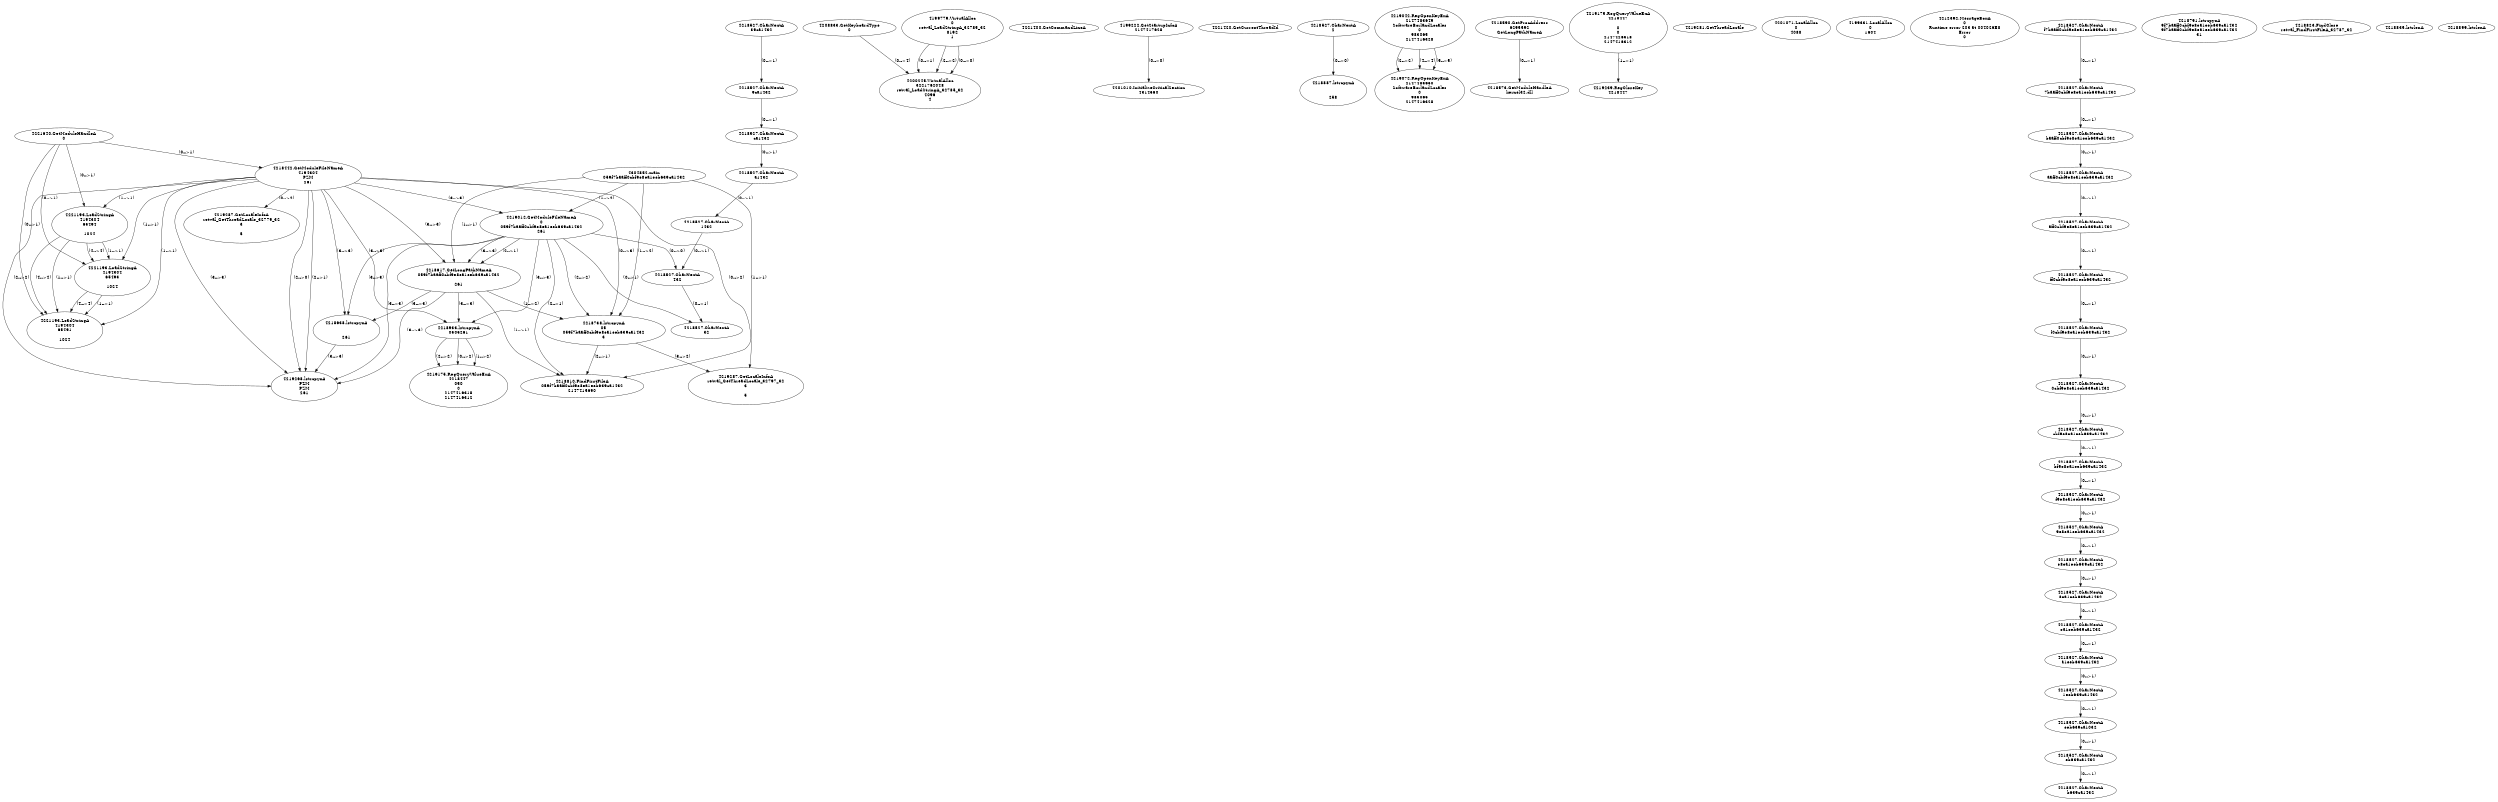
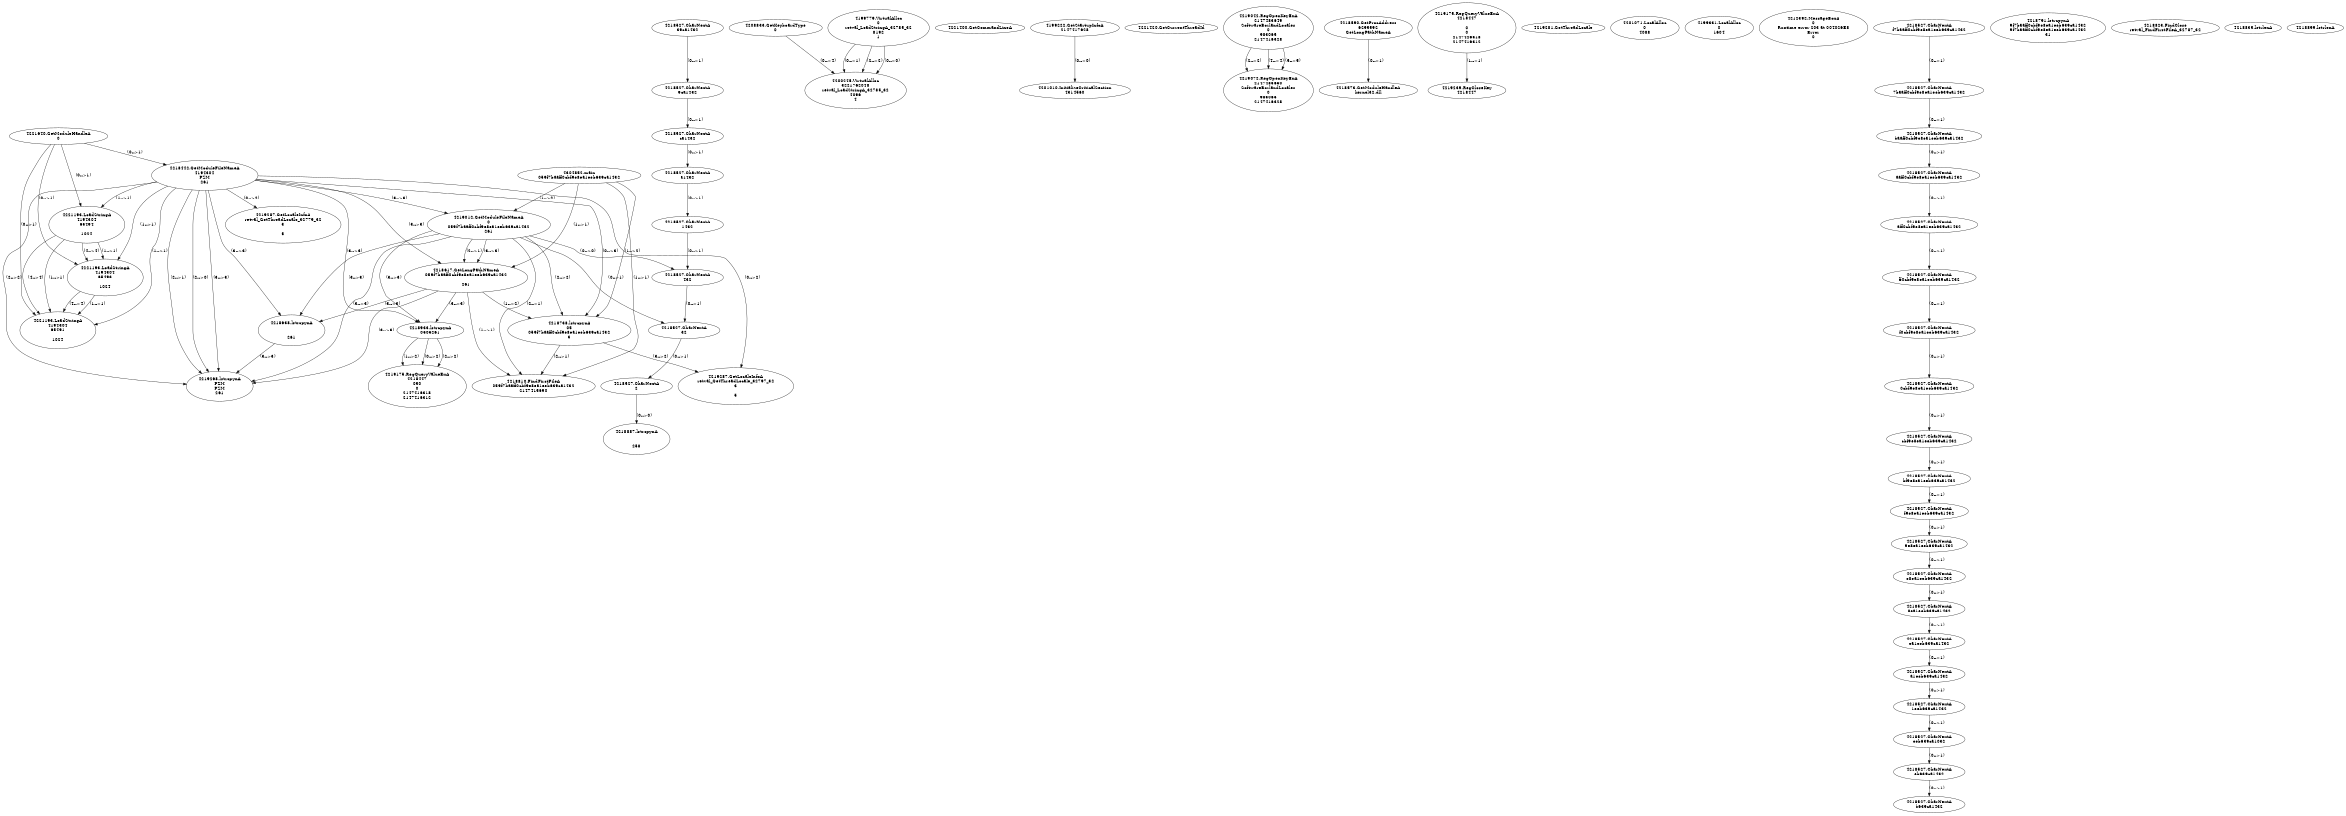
none -> (669, 360)
